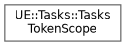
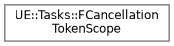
(63, 23) -> (87, 23)
